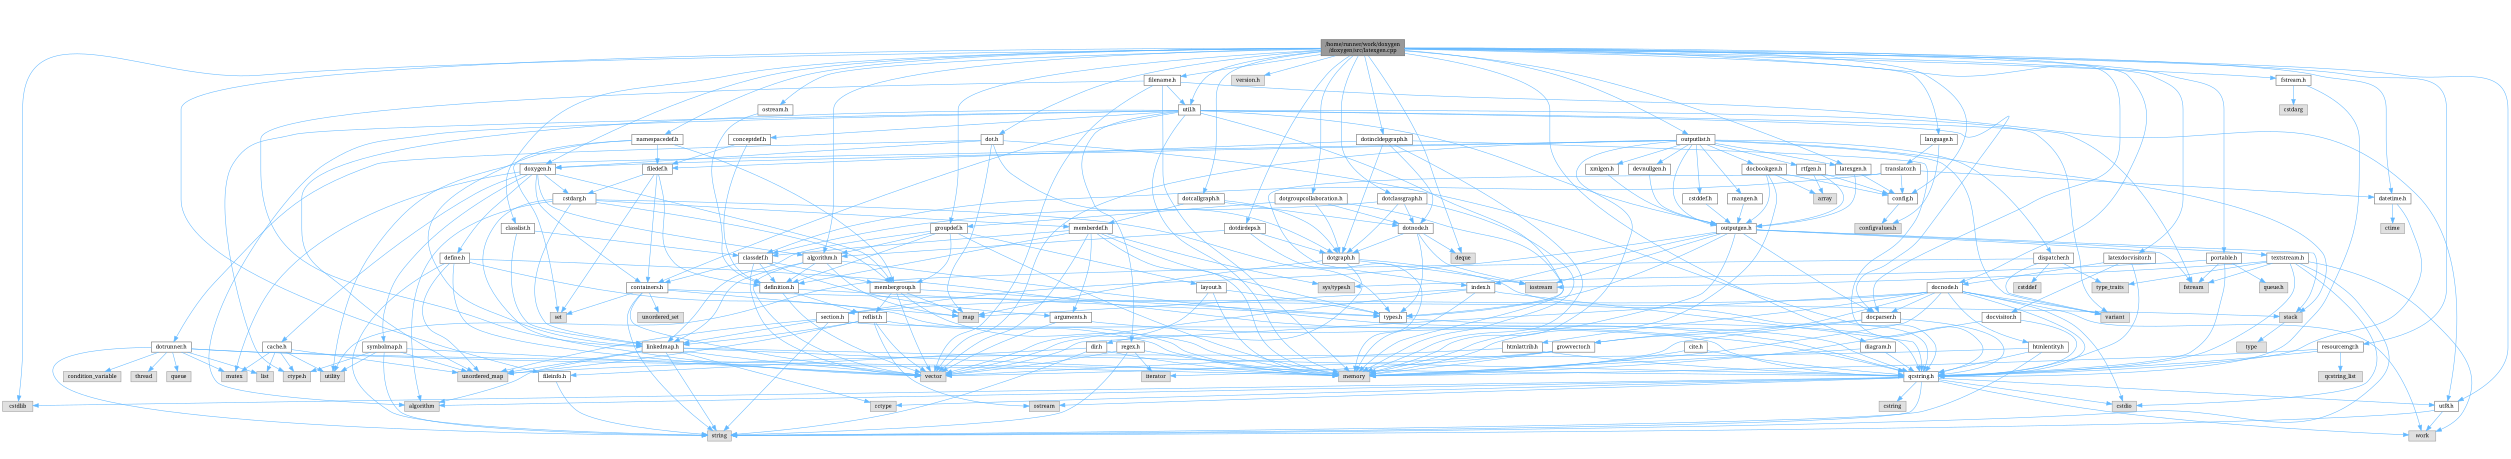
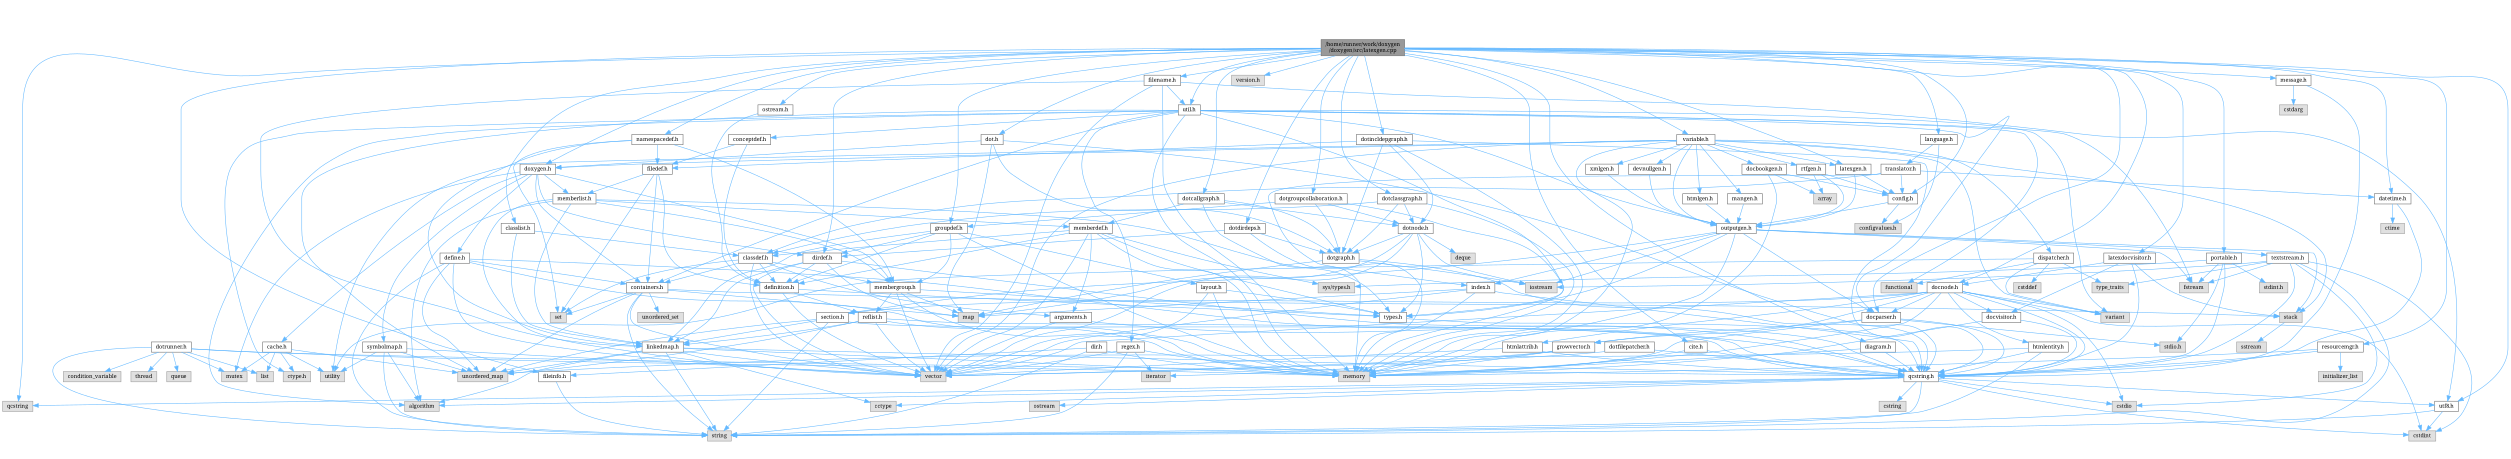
(2294, 80) -> (2294, 80)
(1696, 140) -> (1696, 140)
(587, 152) -> none
(1427, 157) -> (1538, 184)
(574, 199) -> (574, 199)
(1700, 199) -> (1700, 199)
(1768, 201) -> (1850, 209)
none -> (1255, 253)
(822, 258) -> (822, 258)
none -> (545, 272)
none -> (655, 273)
none -> (1182, 285)
none -> (1158, 286)
none -> (1899, 288)
(2274, 288) -> (2274, 288)
none -> (1971, 301)
none -> (2199, 302)
none -> (578, 321)
(1268, 340) -> none
none -> (1630, 347)
none -> (2173, 347)
(2251, 347) -> (2251, 347)
(345, 361) -> (402, 374)
(2340, 377) -> (2340, 377)
(928, 388) -> (1395, 326)
(18, 406) -> (18, 406)
(2422, 436) -> (2422, 436)
